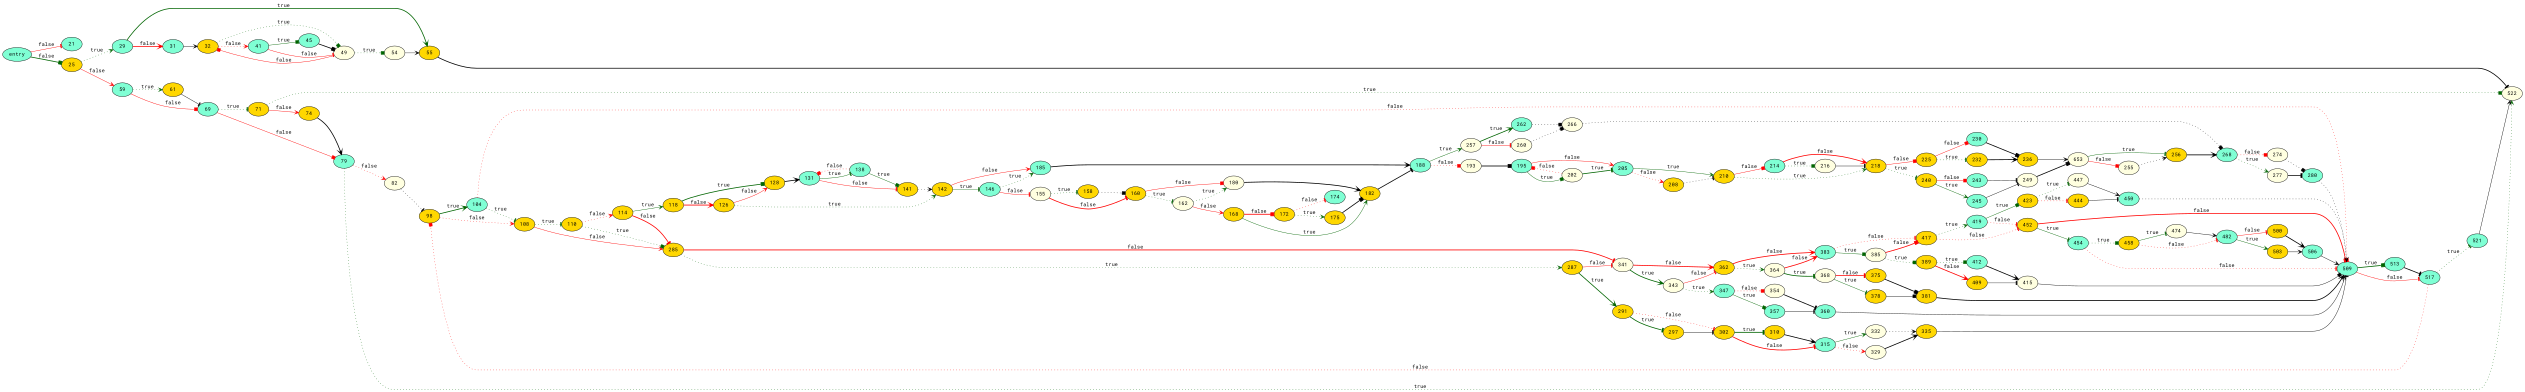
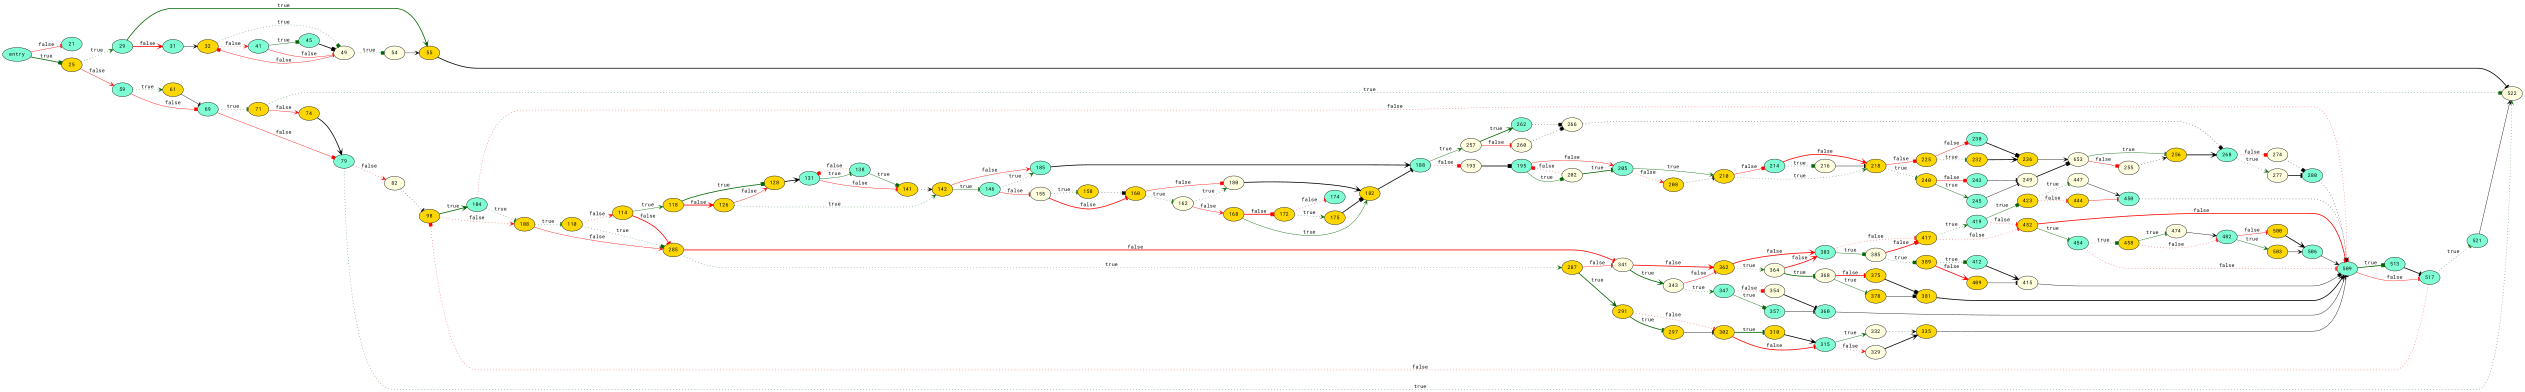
(47, 56) -> (47, 56)
(2102, 200) -> (2102, 200)
